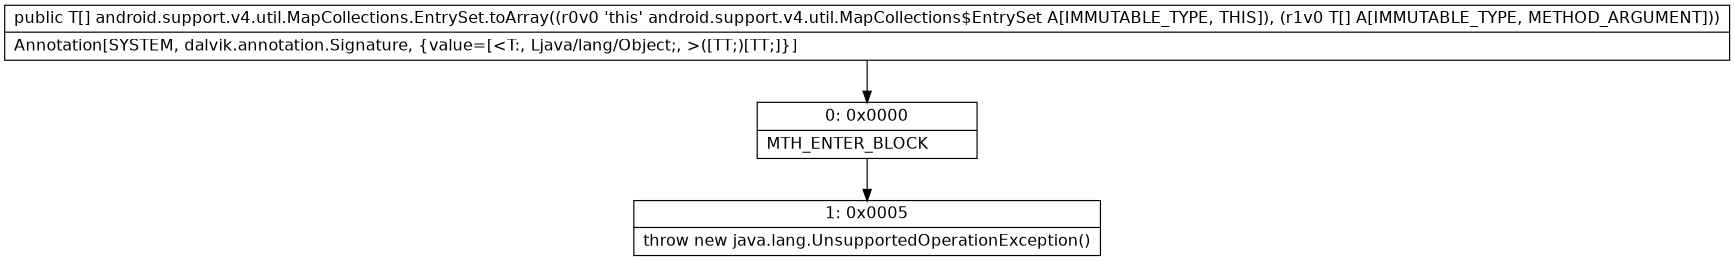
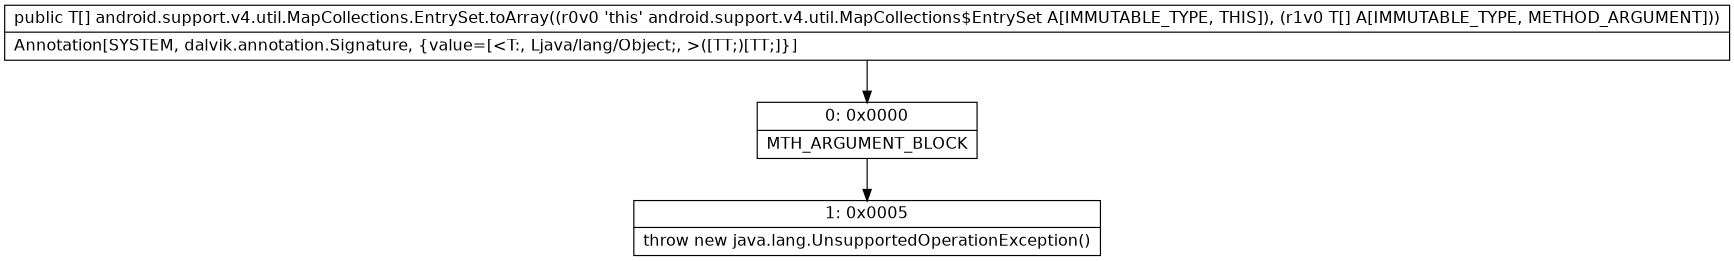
(848, 144) -> (867, 144)
